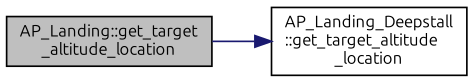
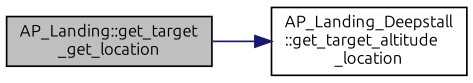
(109, 41) -> (109, 41)
